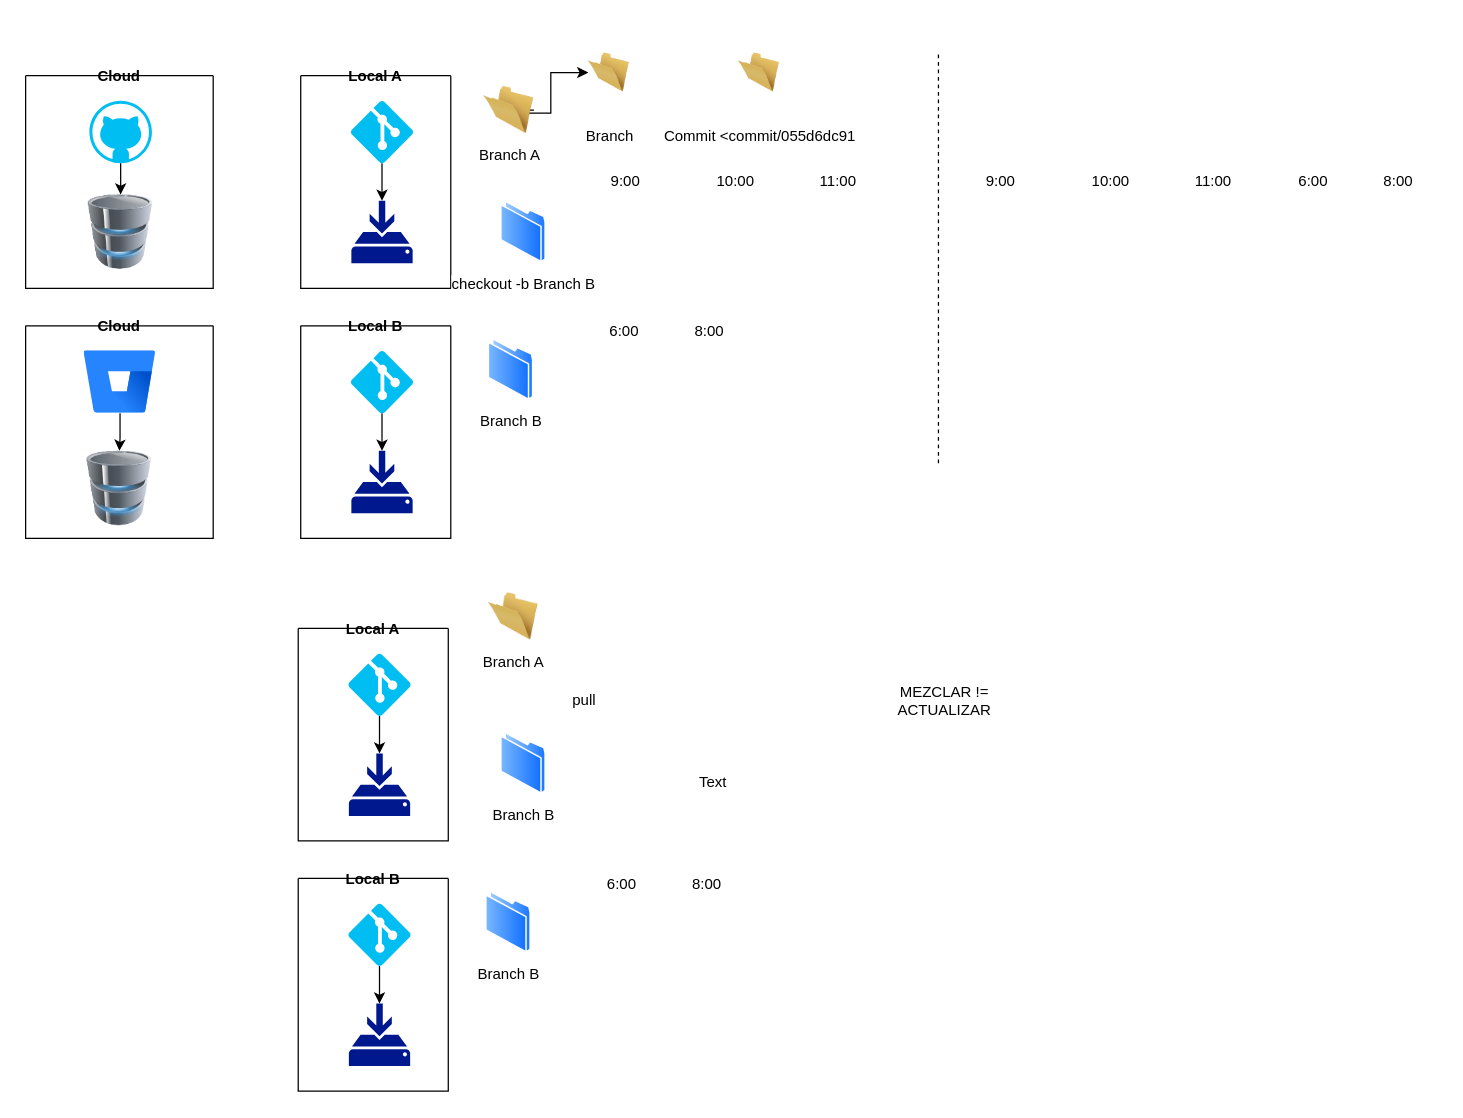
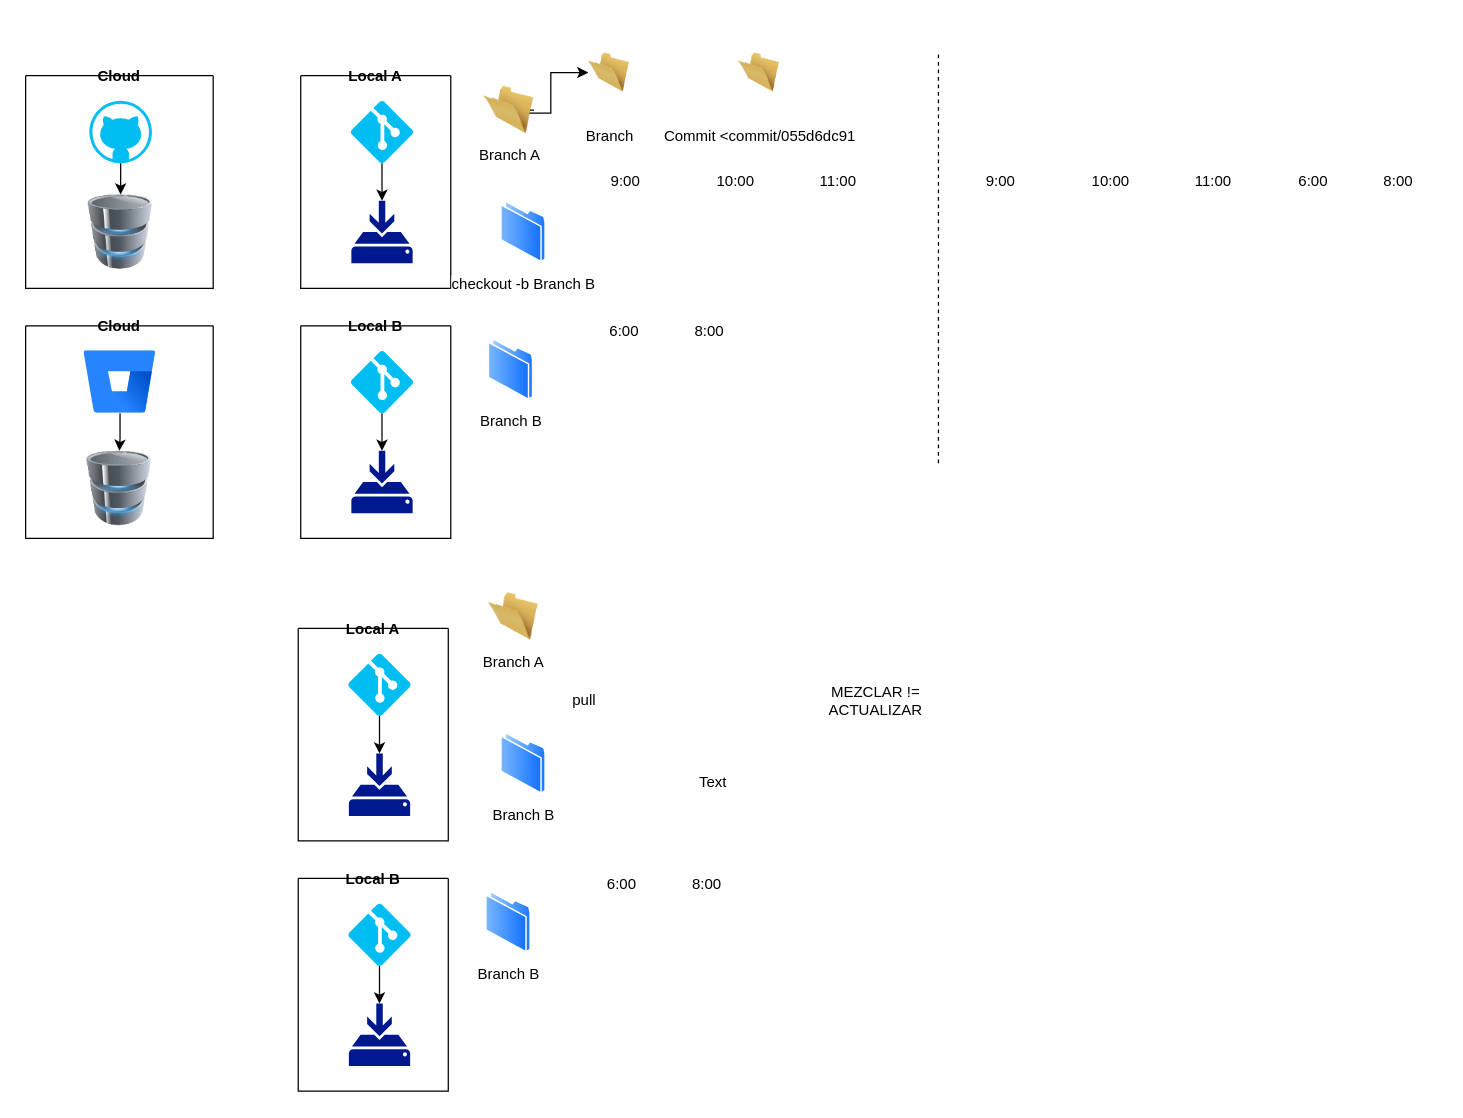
(944, 701) -> (876, 701)
